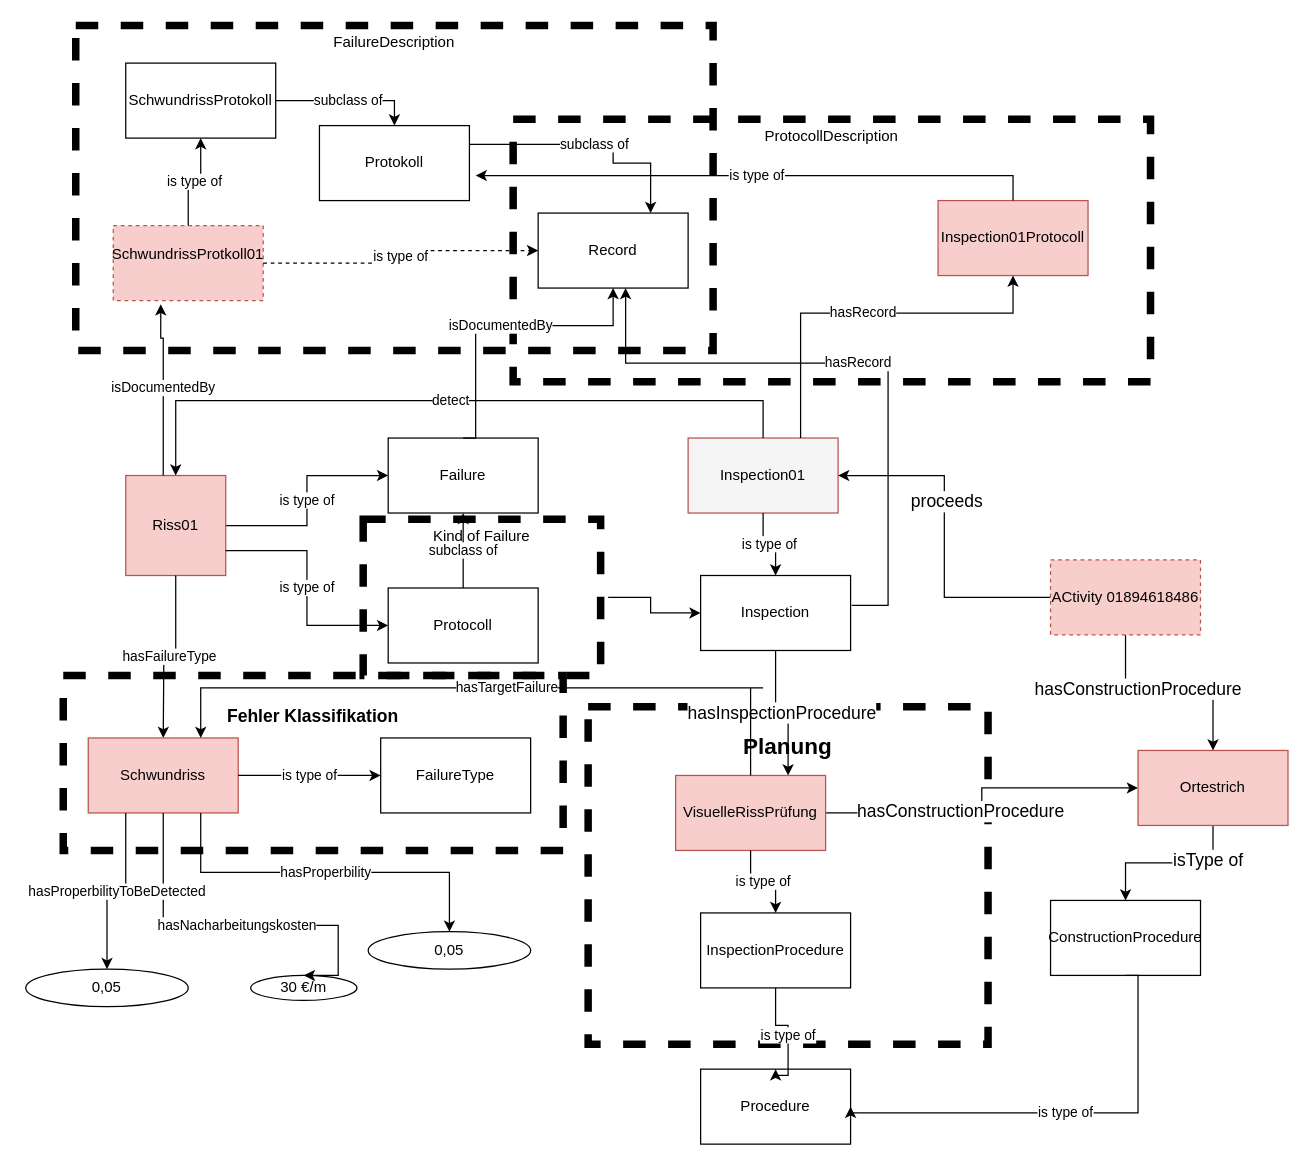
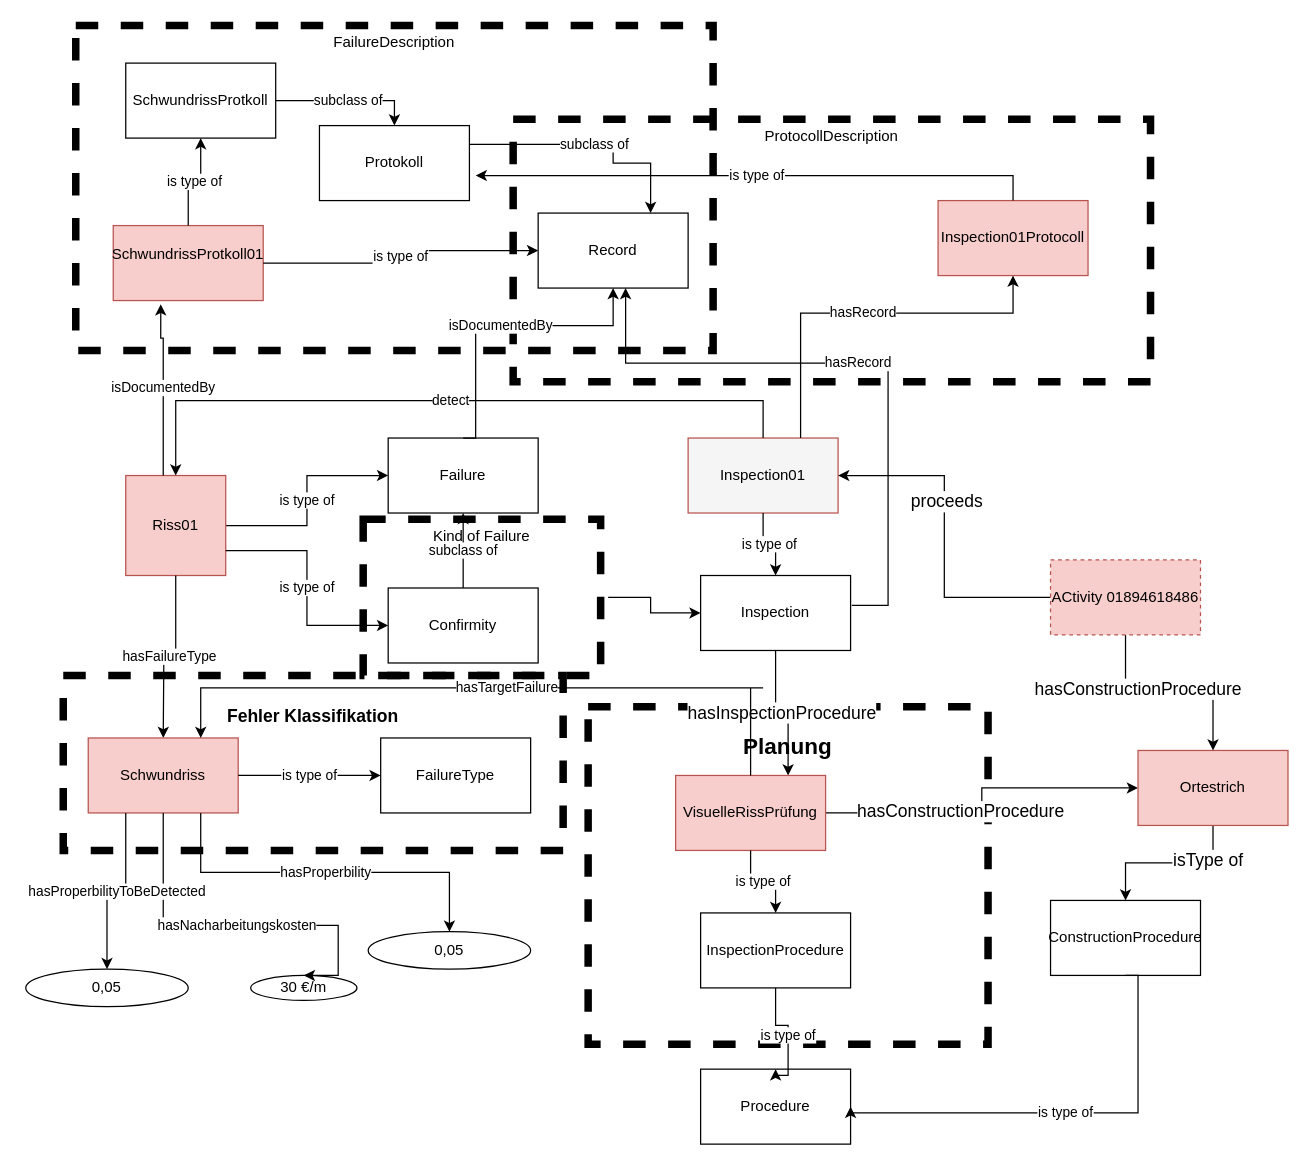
(201, 101) -> (201, 101)
(188, 263) -> (188, 263)
(315, 263) -> (315, 263)
(463, 626) -> (463, 626)
